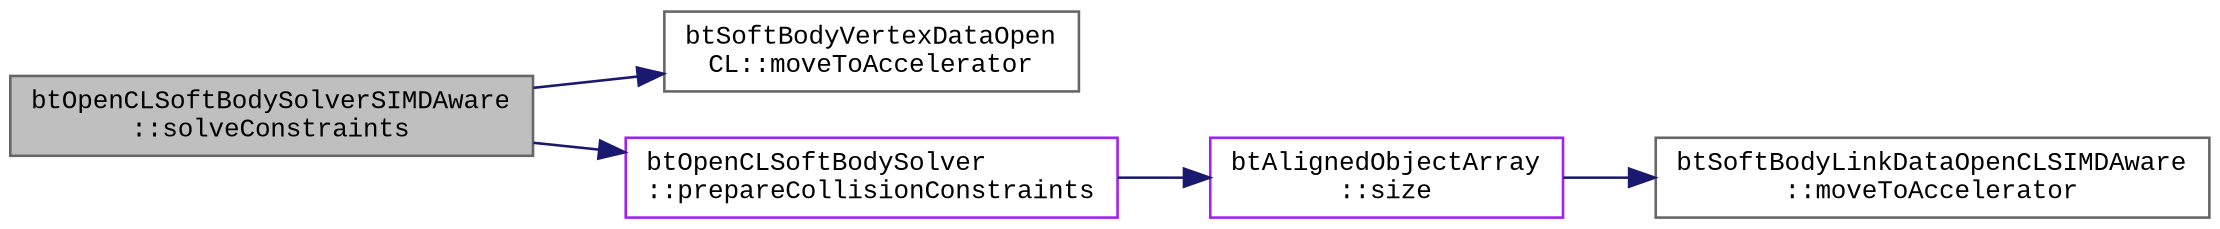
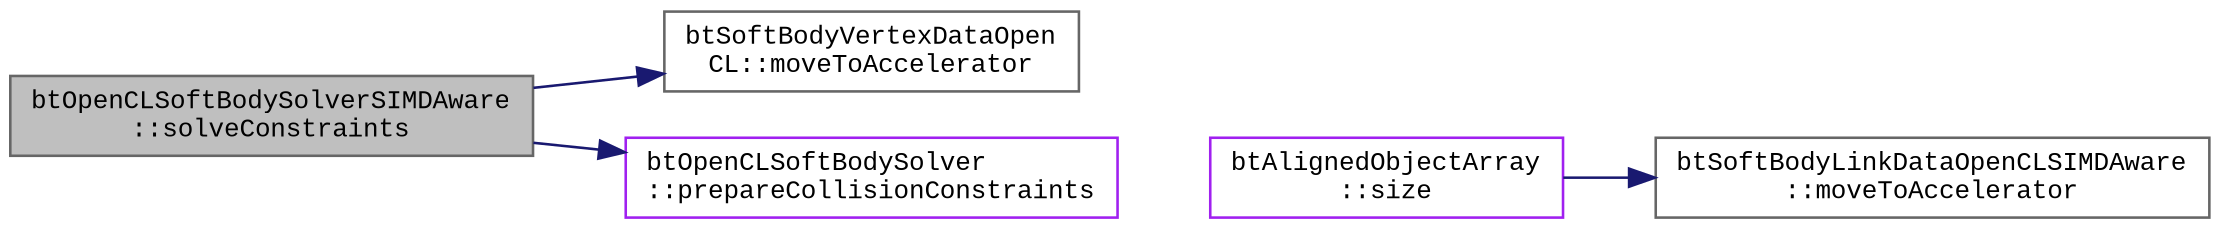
(1151, 178) -> none
